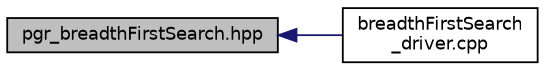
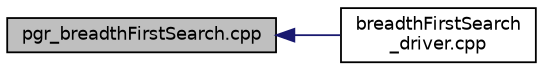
(143, 35) -> (142, 35)
